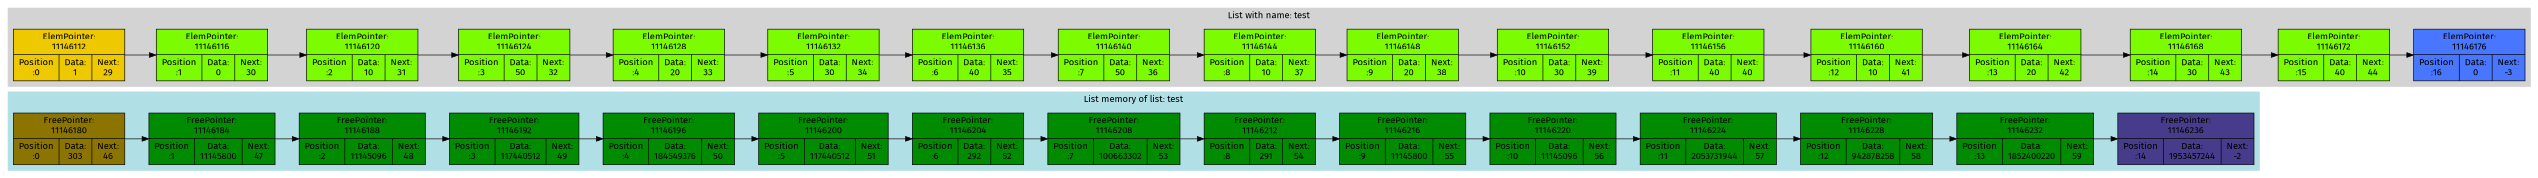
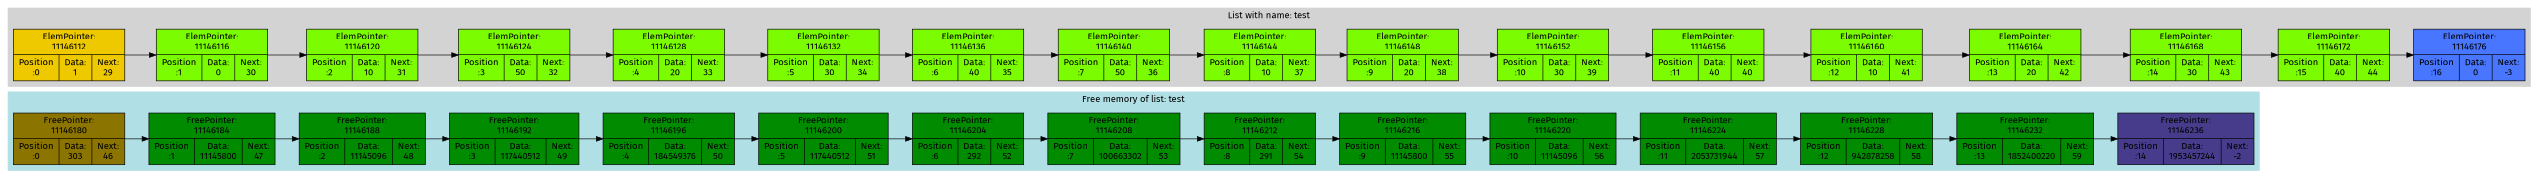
(1134, 100) -> (1134, 100)
